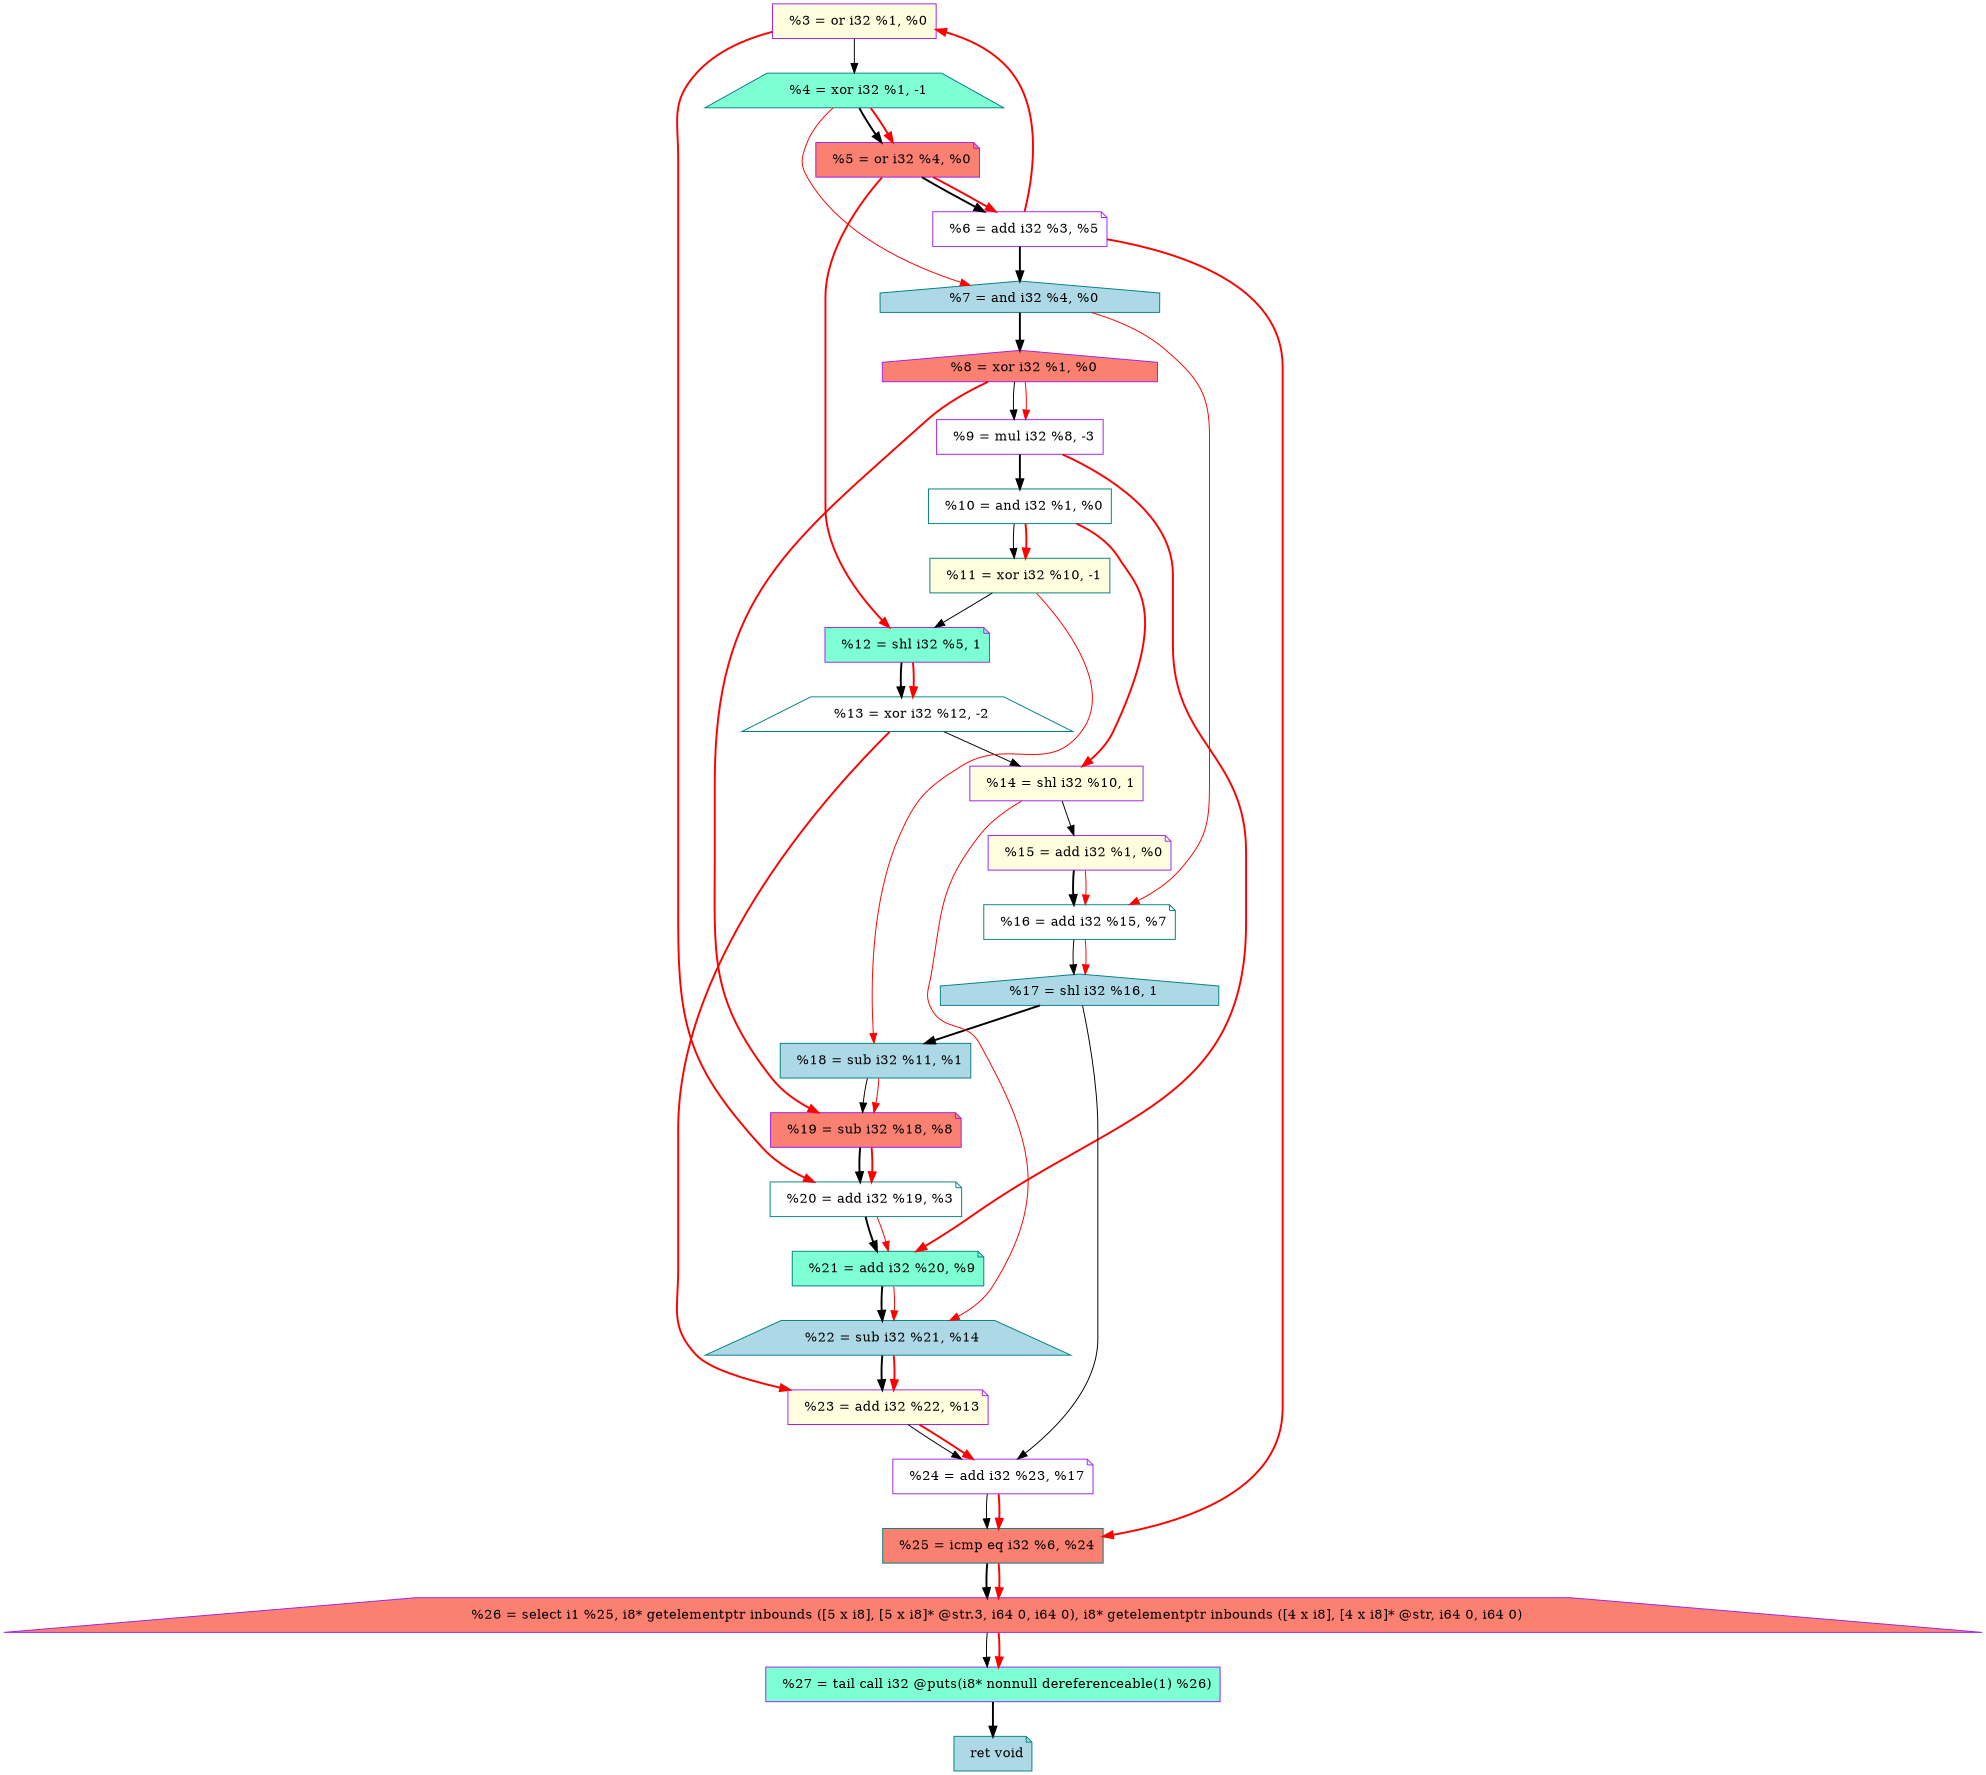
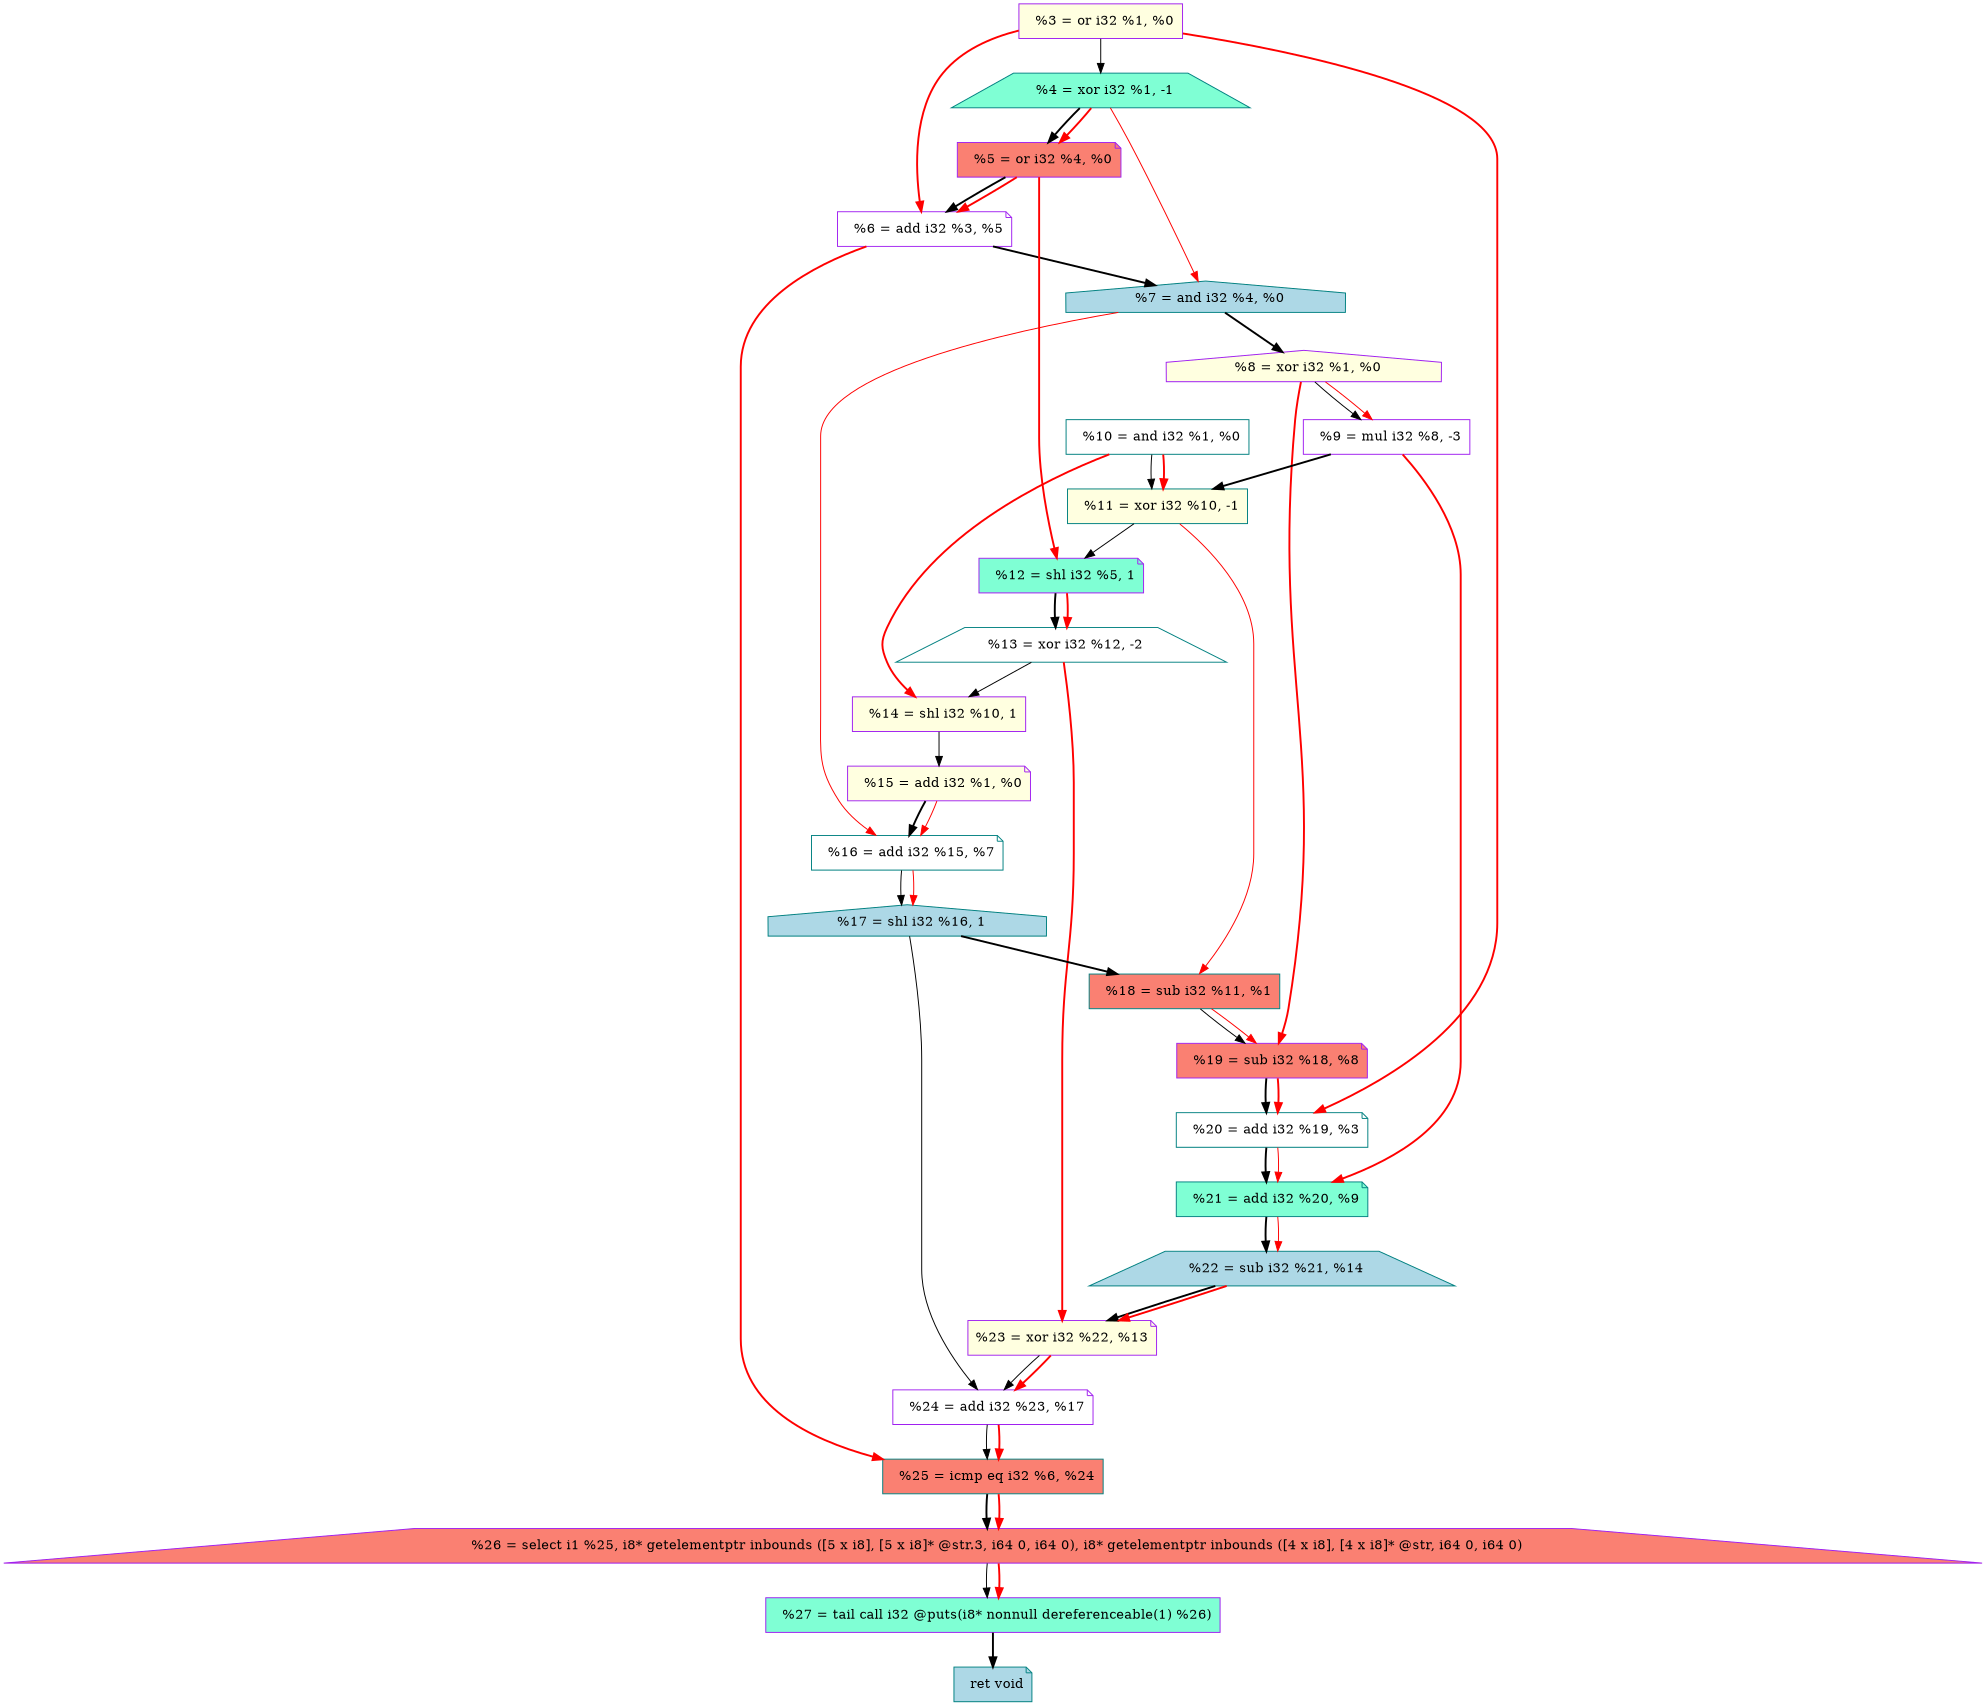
(1026, 102) -> (931, 93)
(1020, 368) -> (1304, 368)
(1020, 467) -> (1277, 470)
(981, 1046) -> none
(876, 1061) -> (1184, 991)
(888, 1407) -> (1062, 1338)
